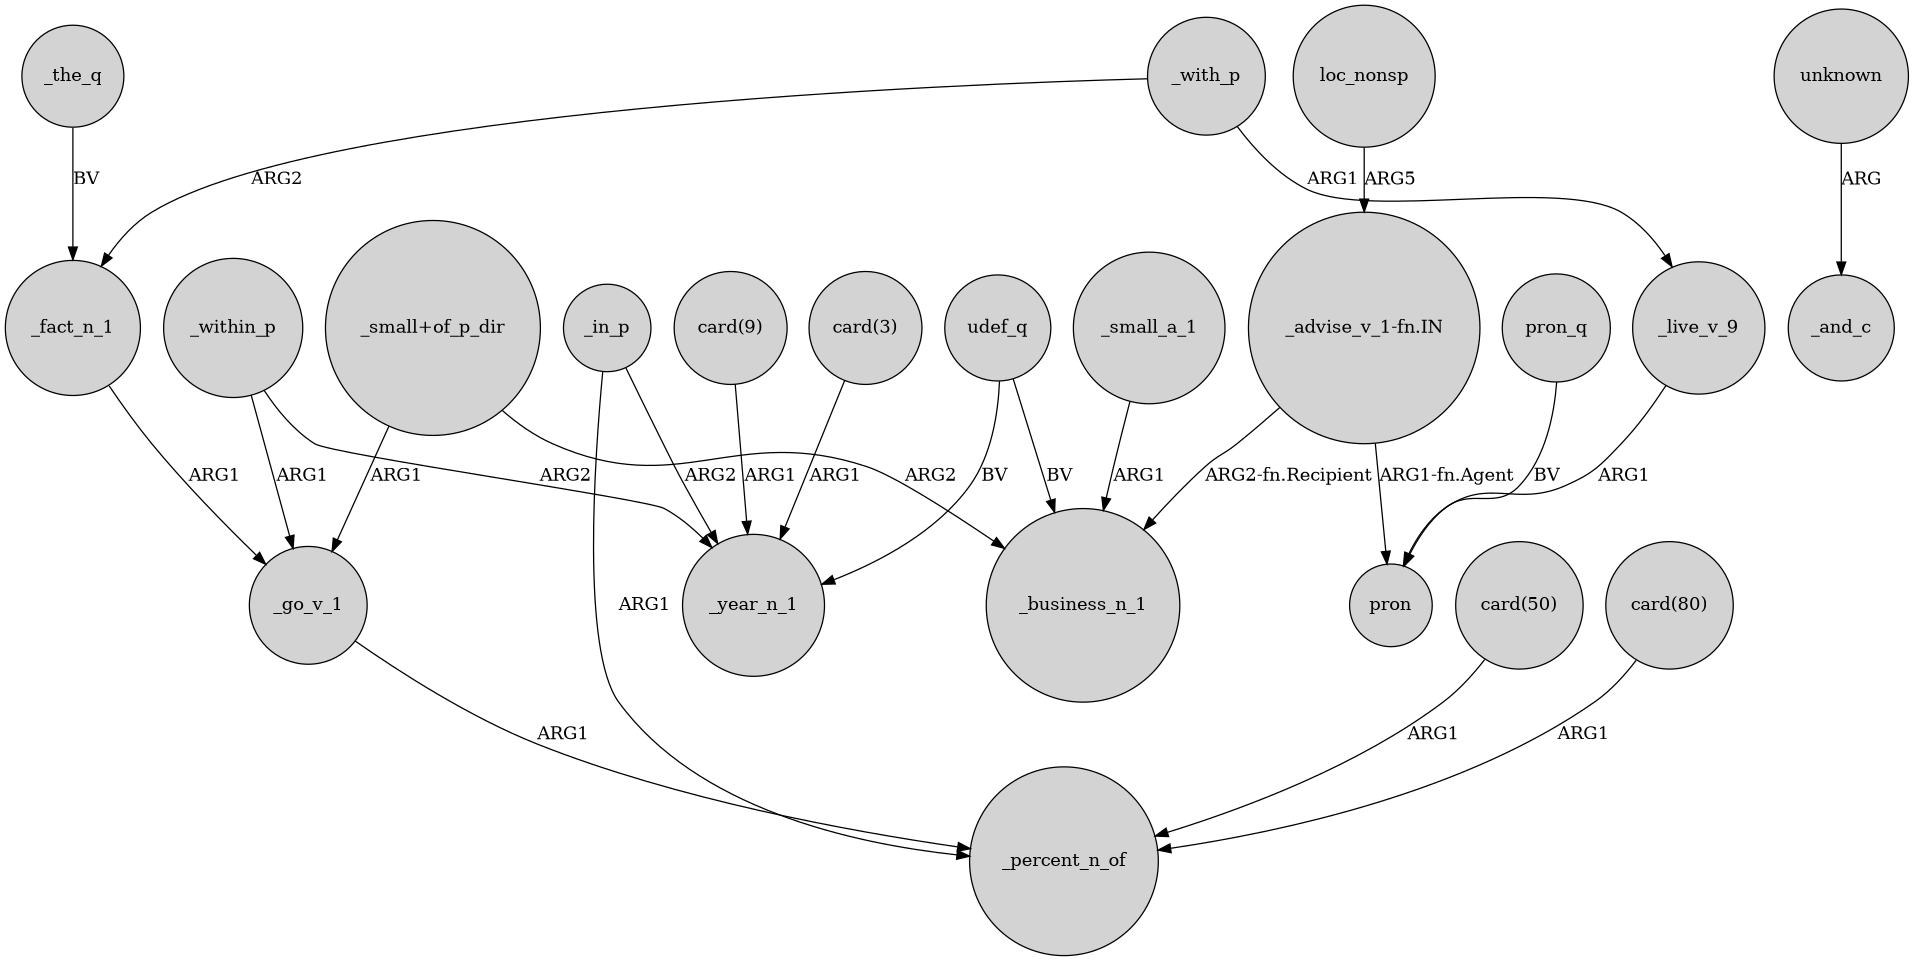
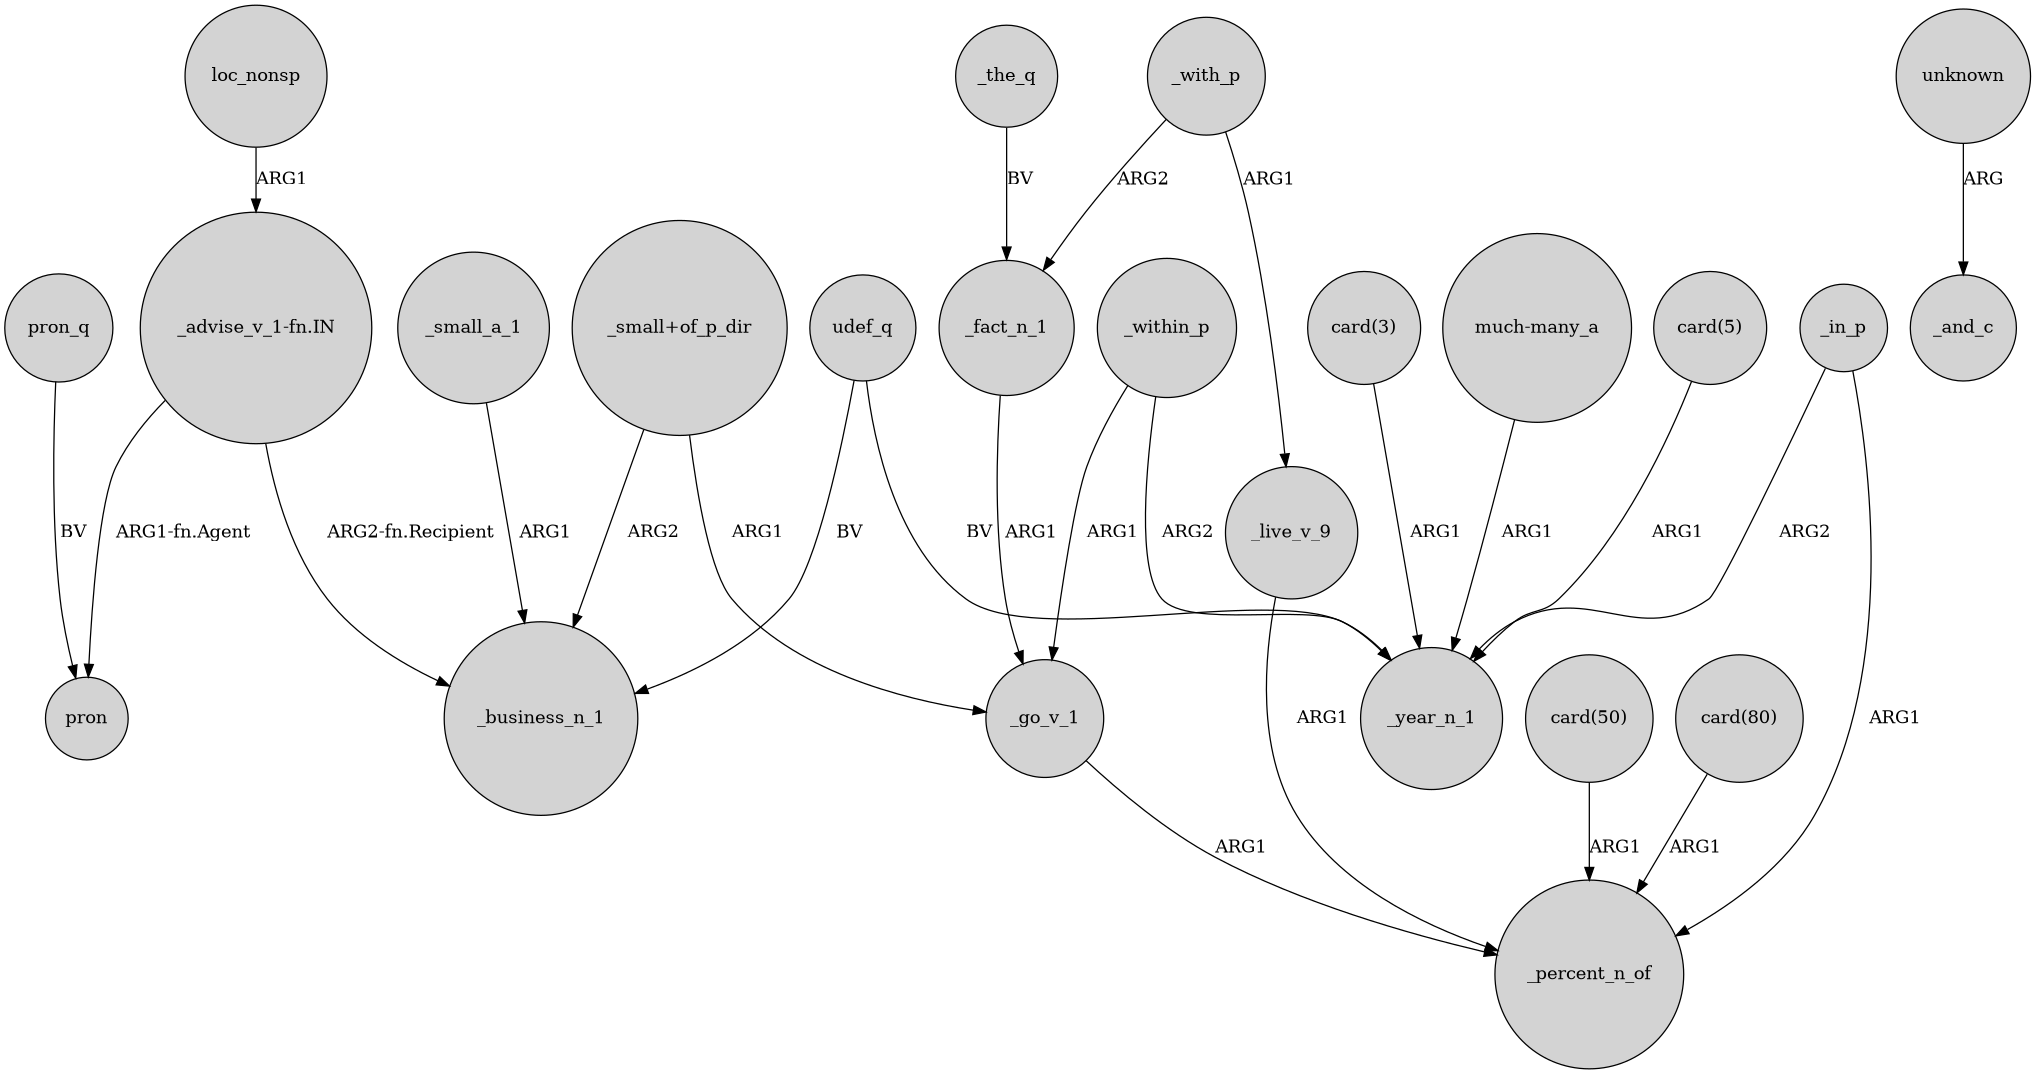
(1390, 180) -> (282, 180)
(731, 328) -> (1710, 328)
none -> (1537, 328)
(1547, 492) -> (1300, 820)
